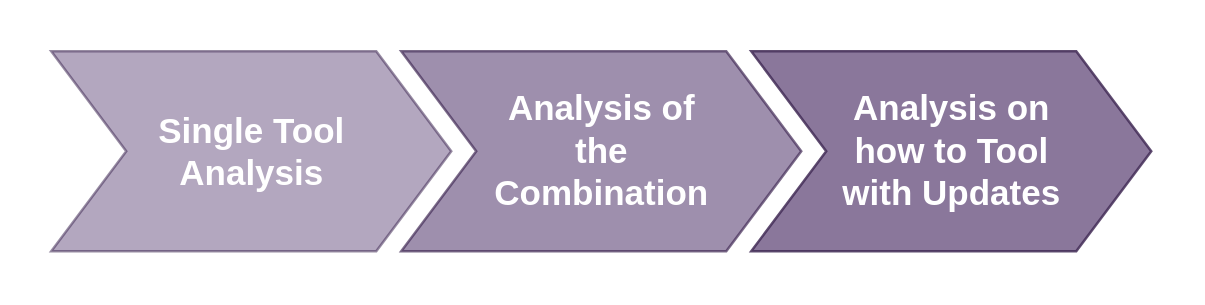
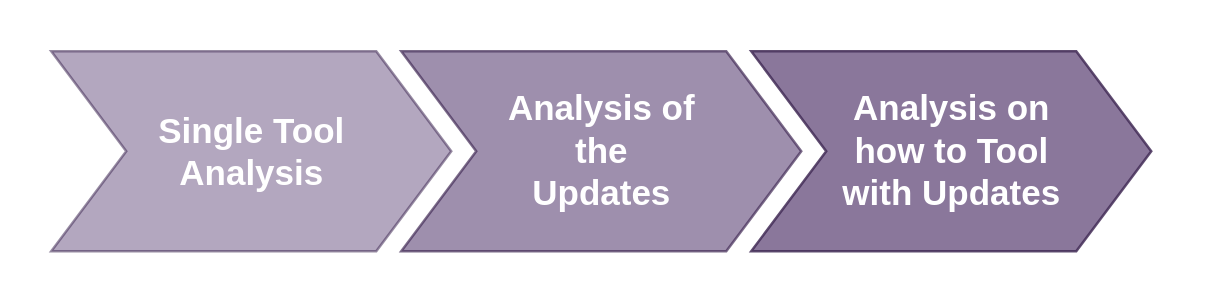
(603, 151) -> (603, 151)
